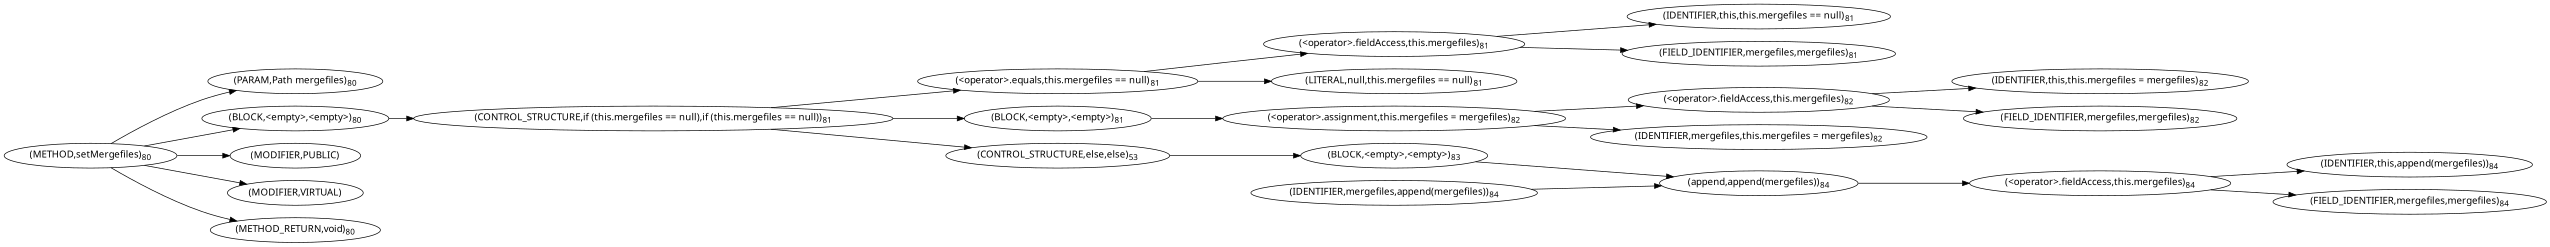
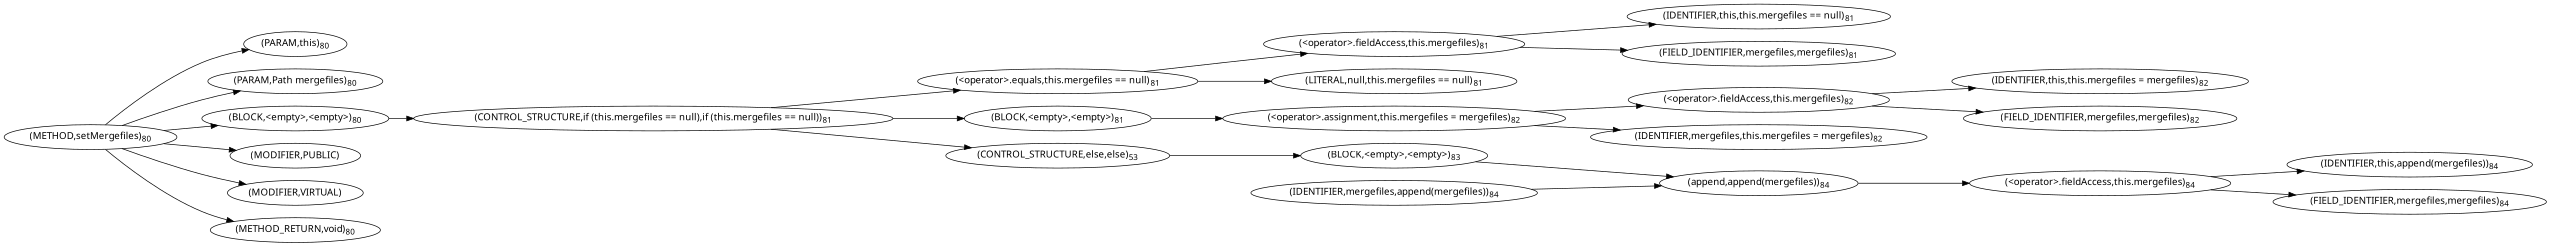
none -> (295, 44)
